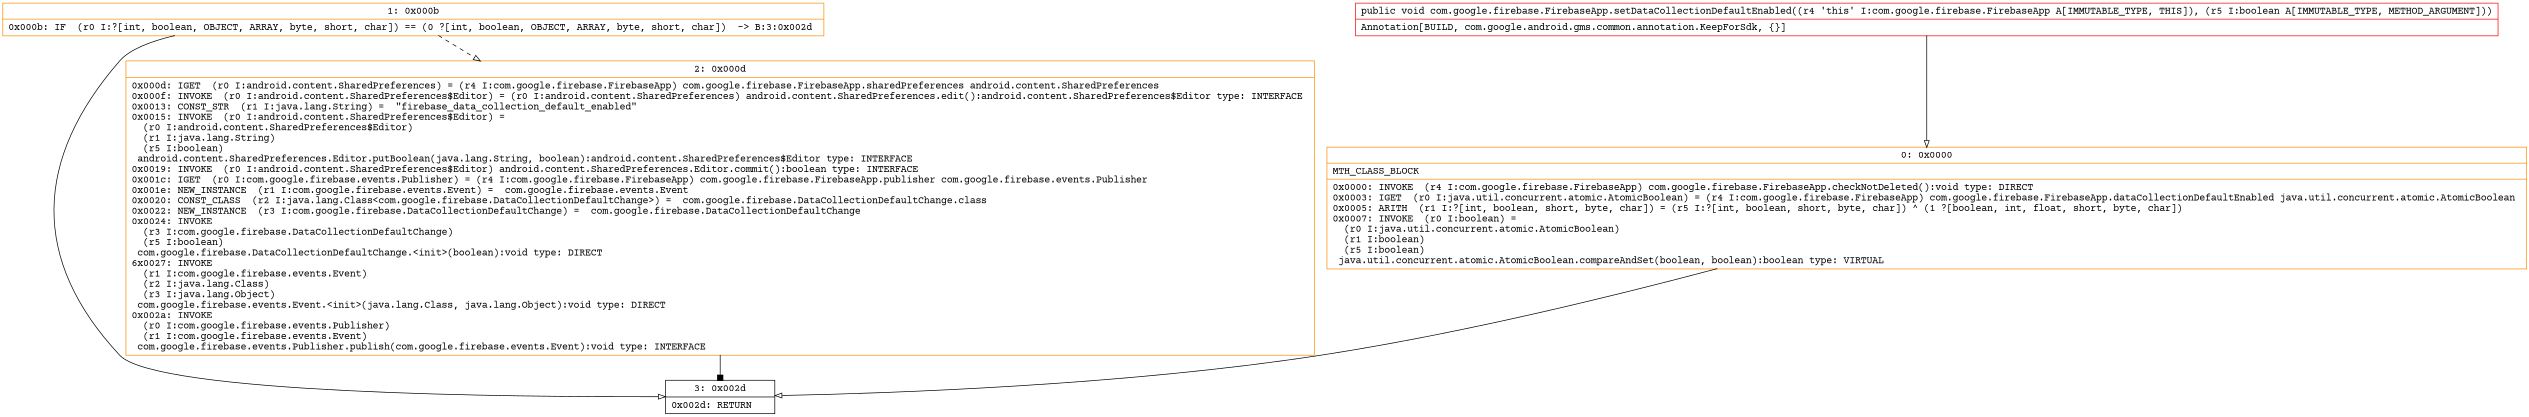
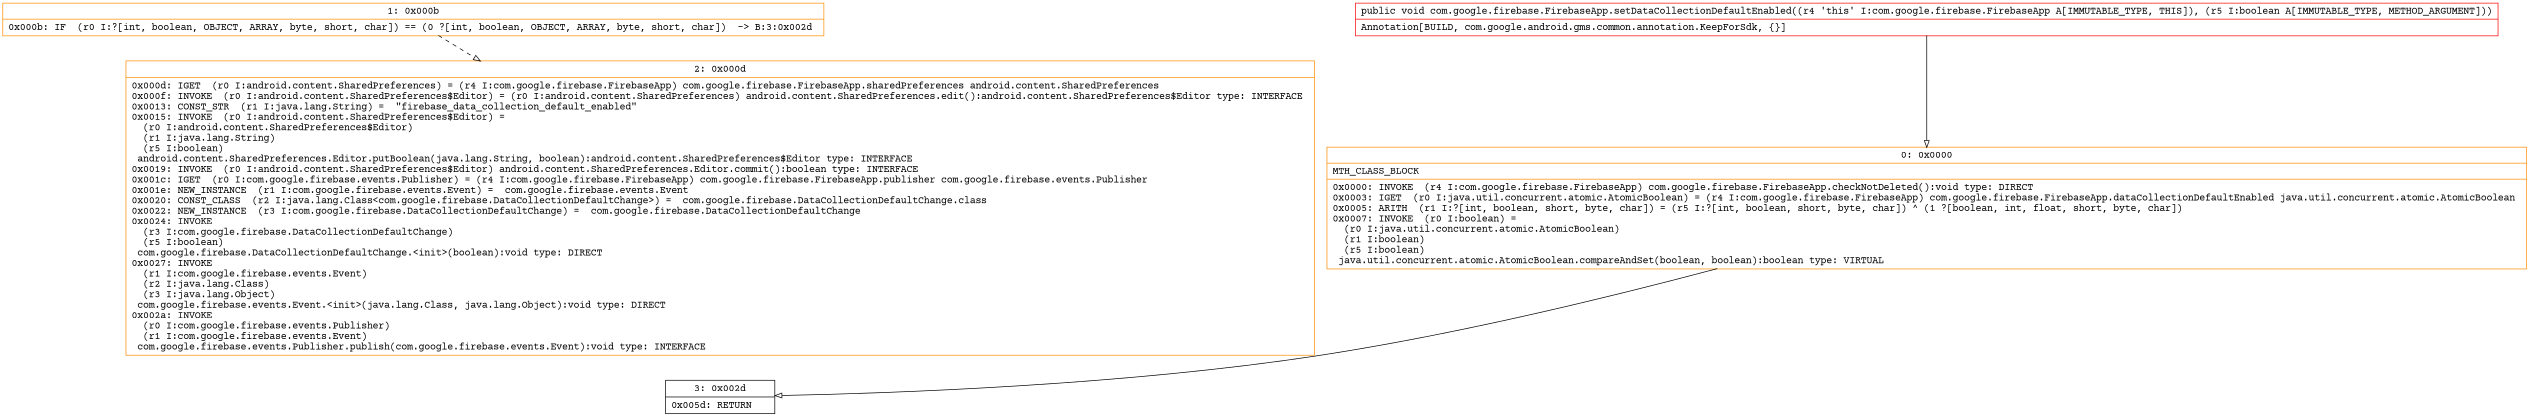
(178, 263) -> (178, 263)
(720, 364) -> none
(192, 377) -> none
(720, 405) -> (720, 405)
